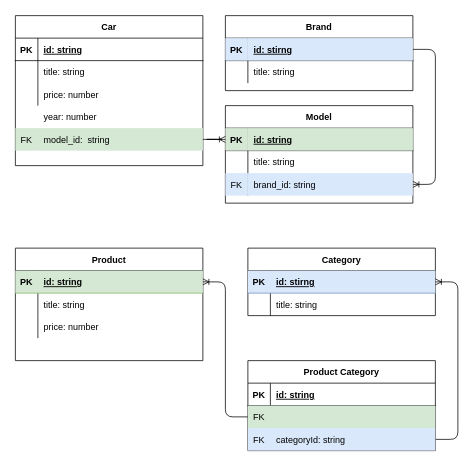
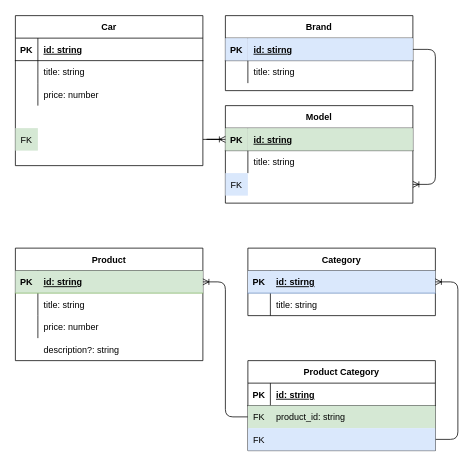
(120, 117) -> none
(120, 139) -> none
(330, 184) -> none
none -> (120, 349)
none -> (353, 417)
(353, 439) -> none
